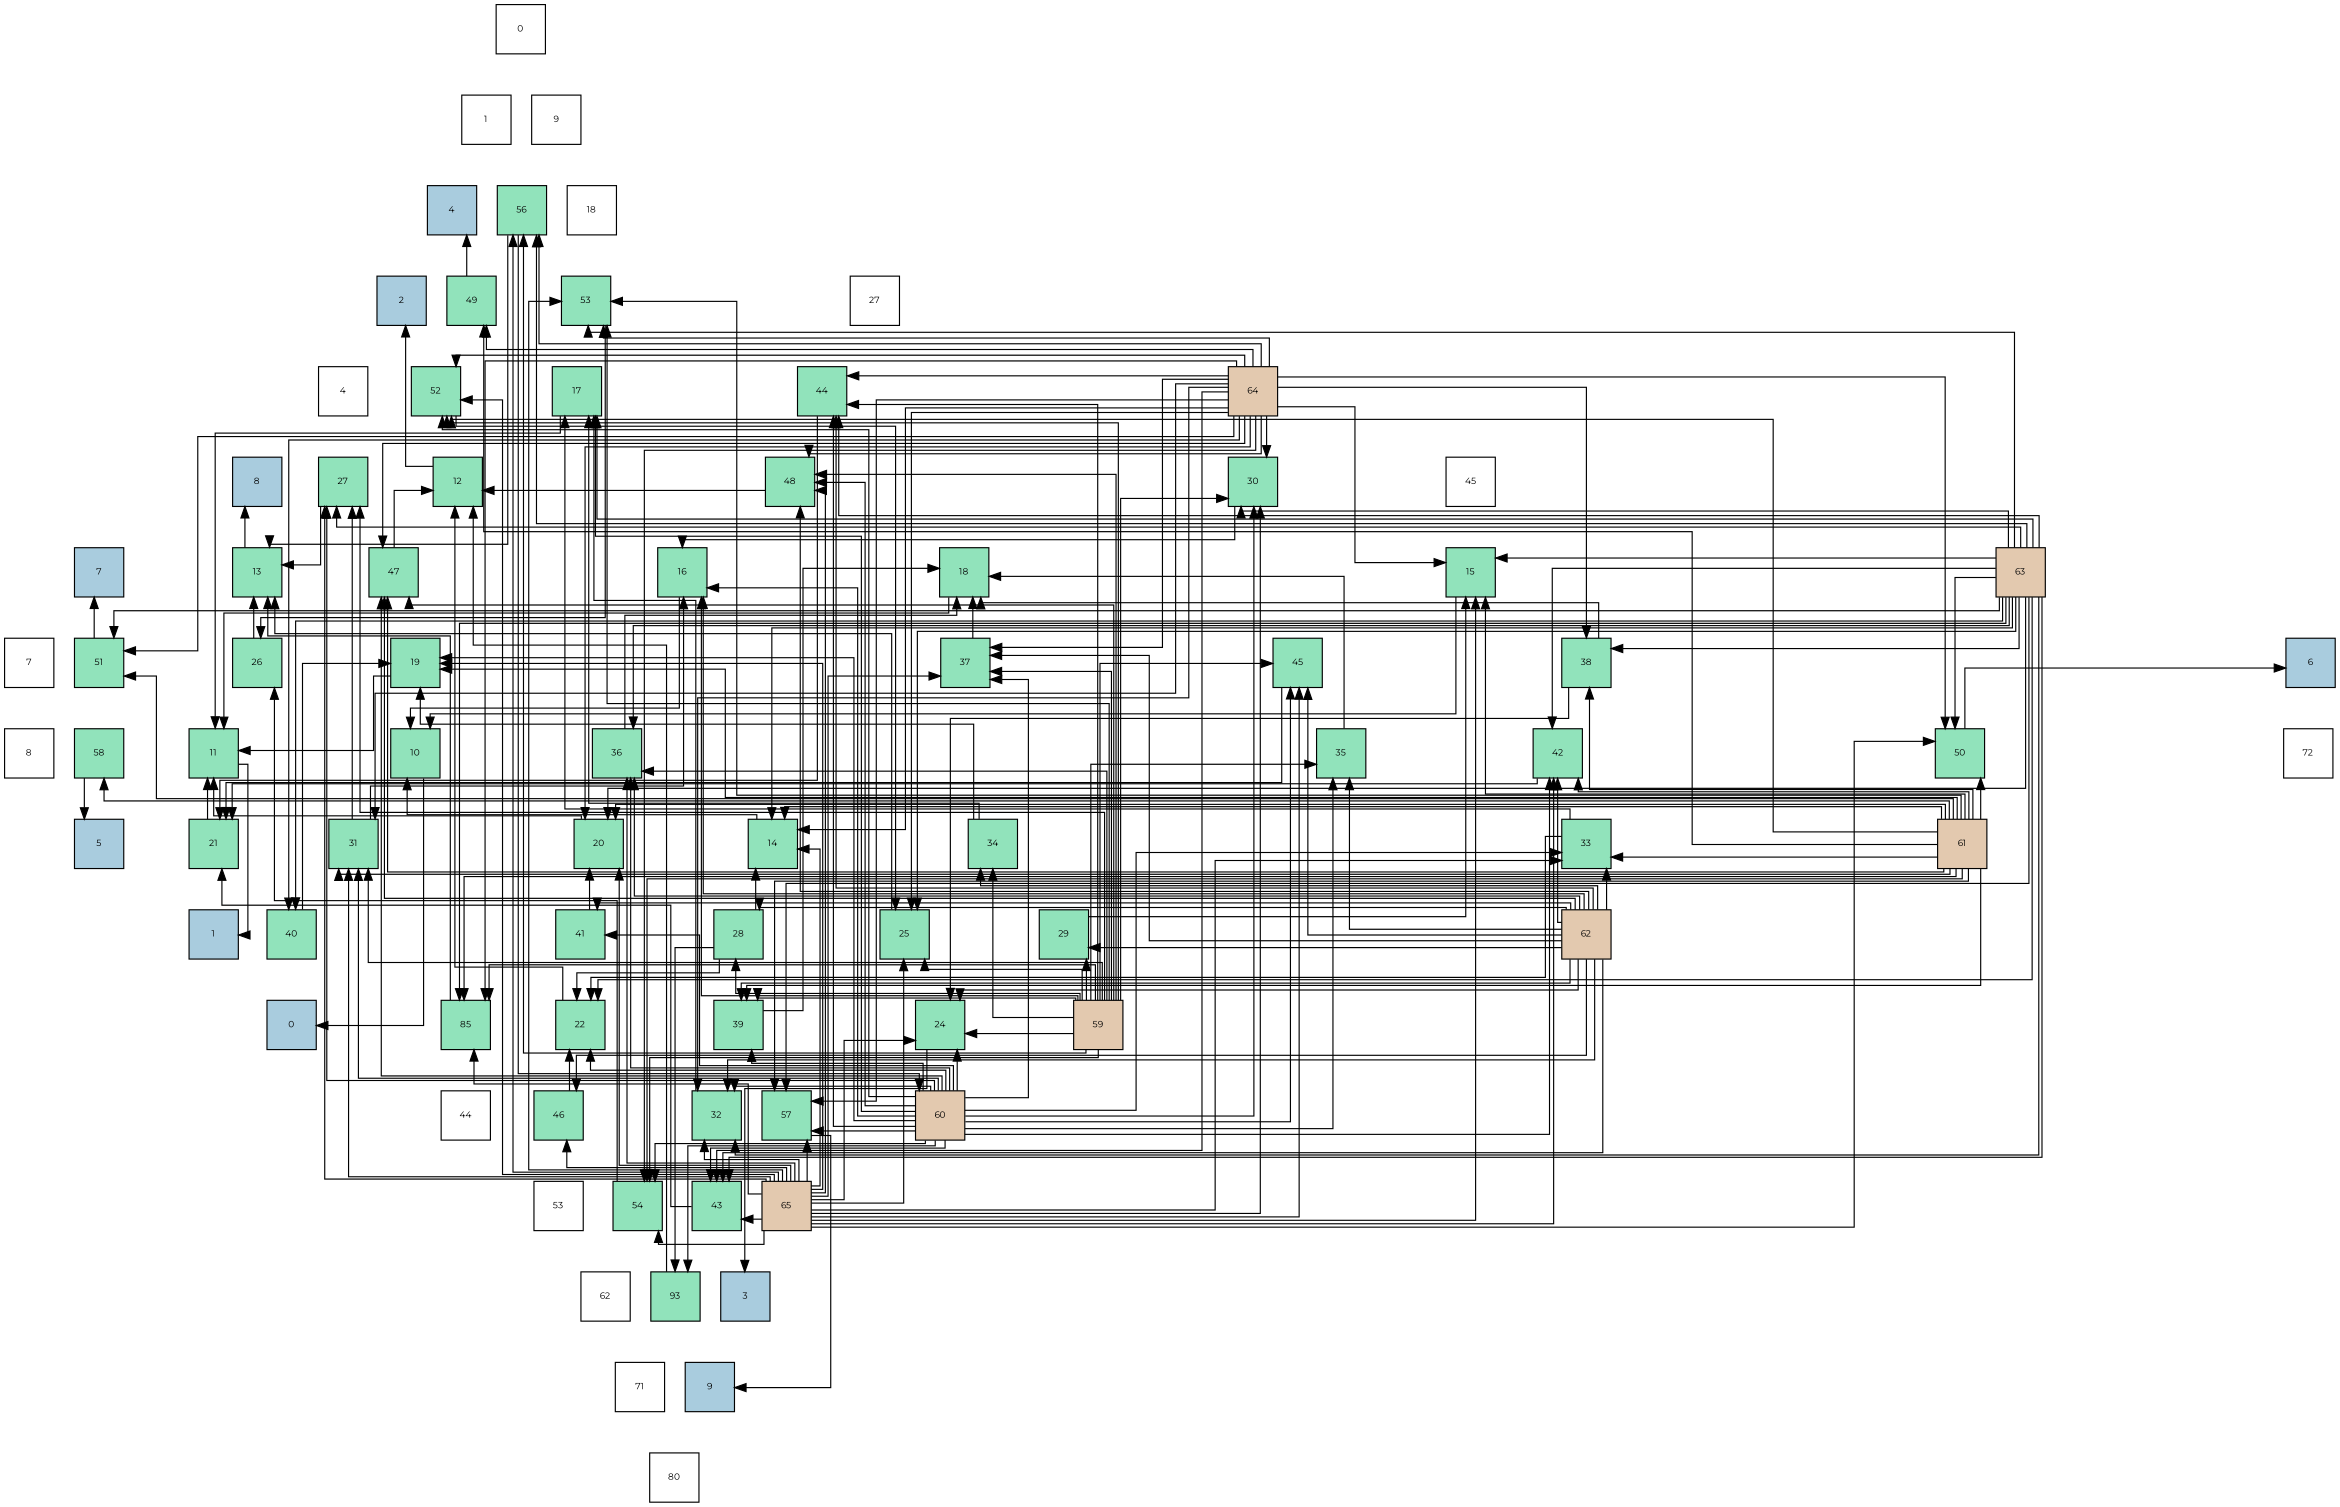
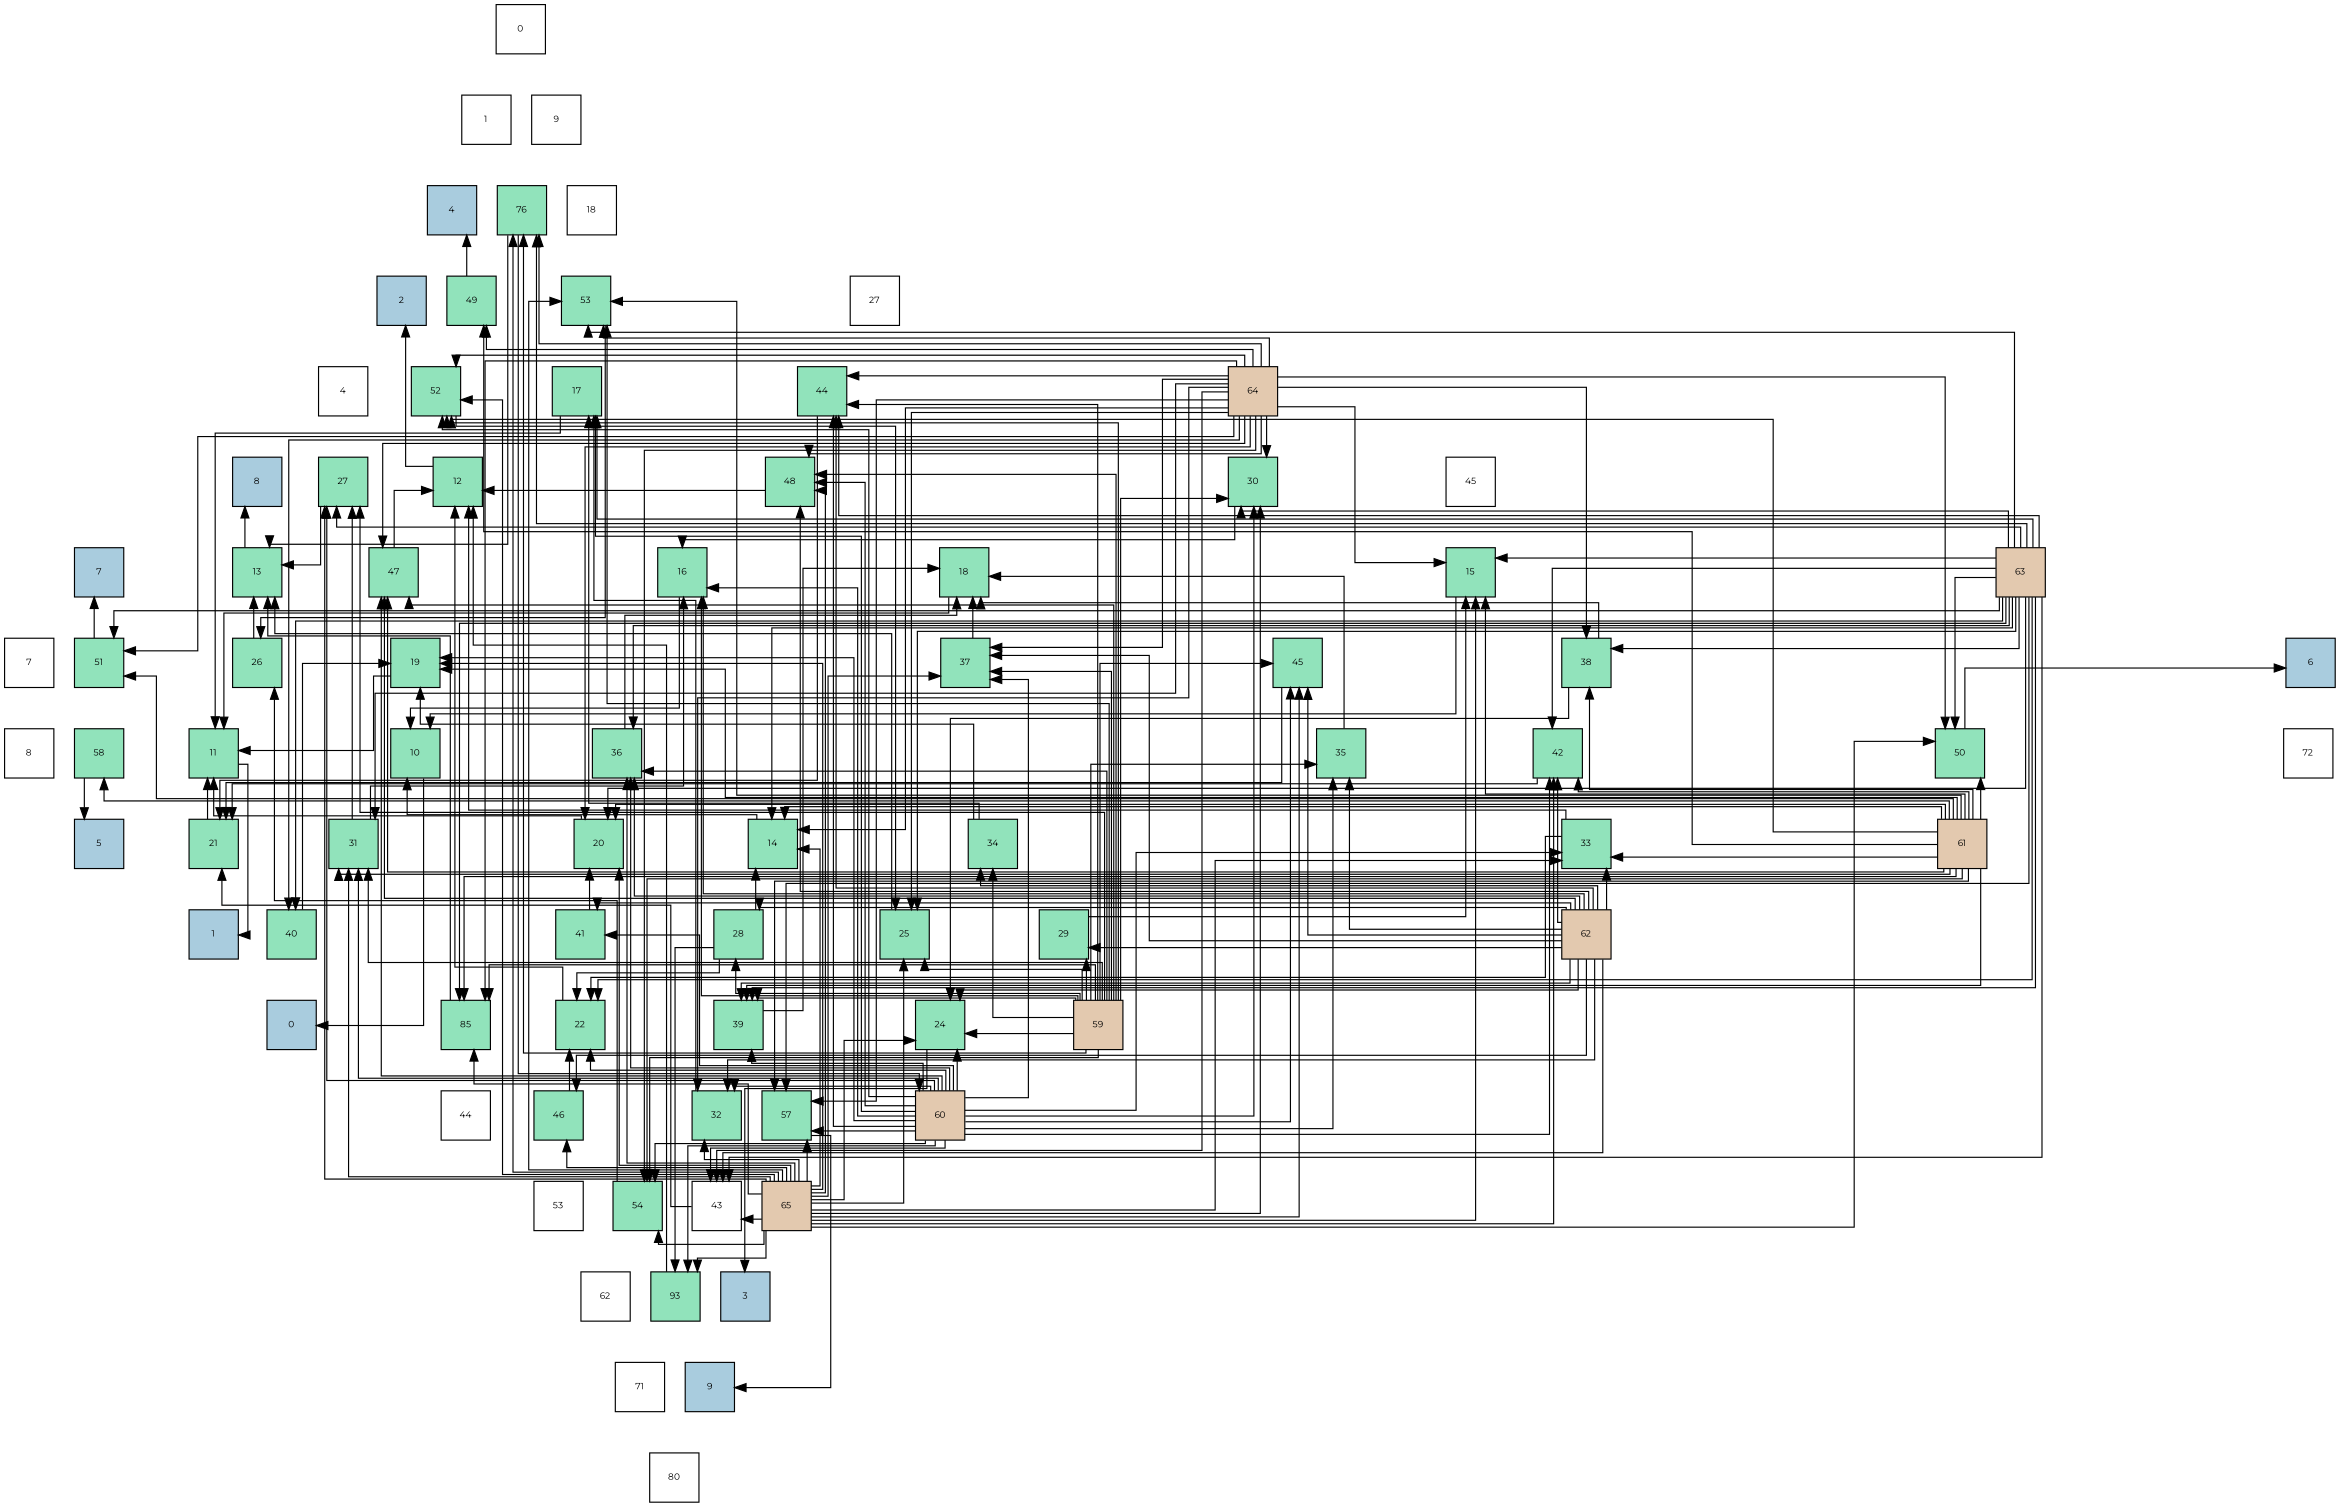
(522, 210) -> (522, 210)
(882, 809) -> (876, 810)
(1664, 1155) -> (2007, 988)
(717, 1206) -> (717, 1206)
none -> (752, 1258)
